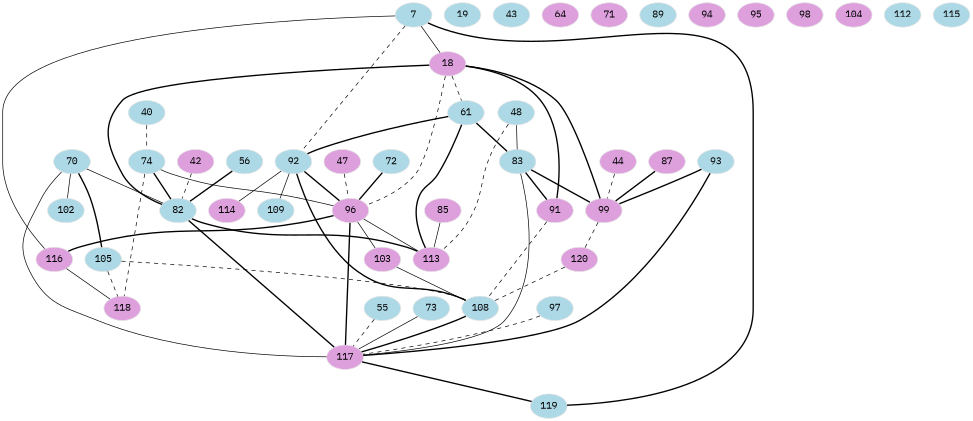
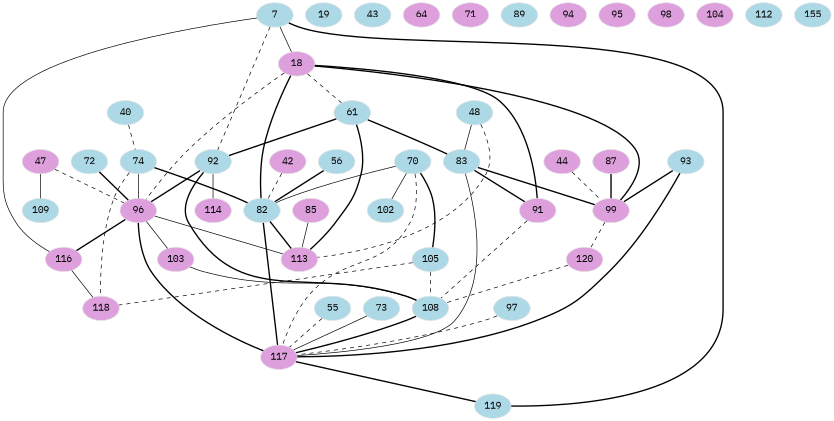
(952, 15) -> (813, 15)
(285, 186) -> (41, 186)
(114, 326) -> (359, 263)
